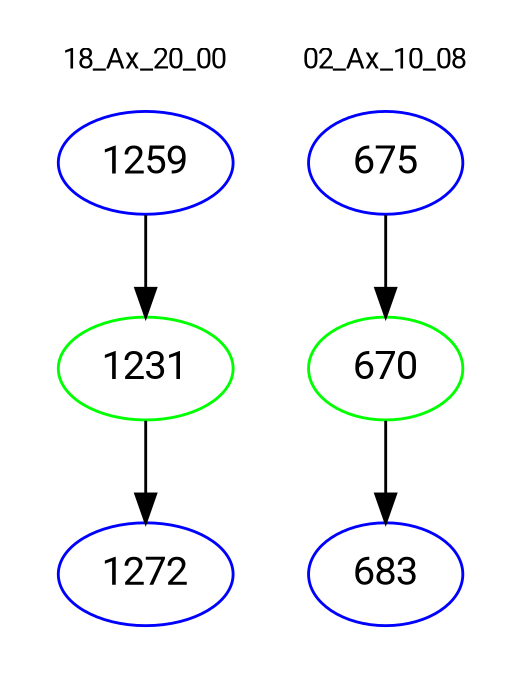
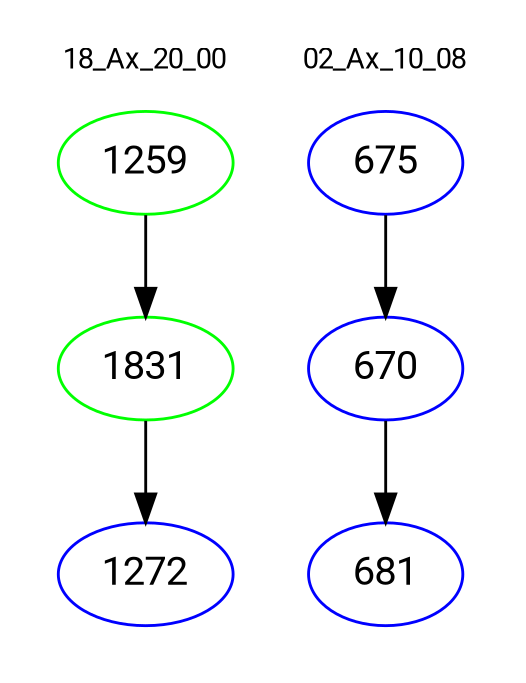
(146, 163) -> (146, 163)
(146, 369) -> (146, 369)
(386, 369) -> (386, 369)
(386, 574) -> (386, 574)
